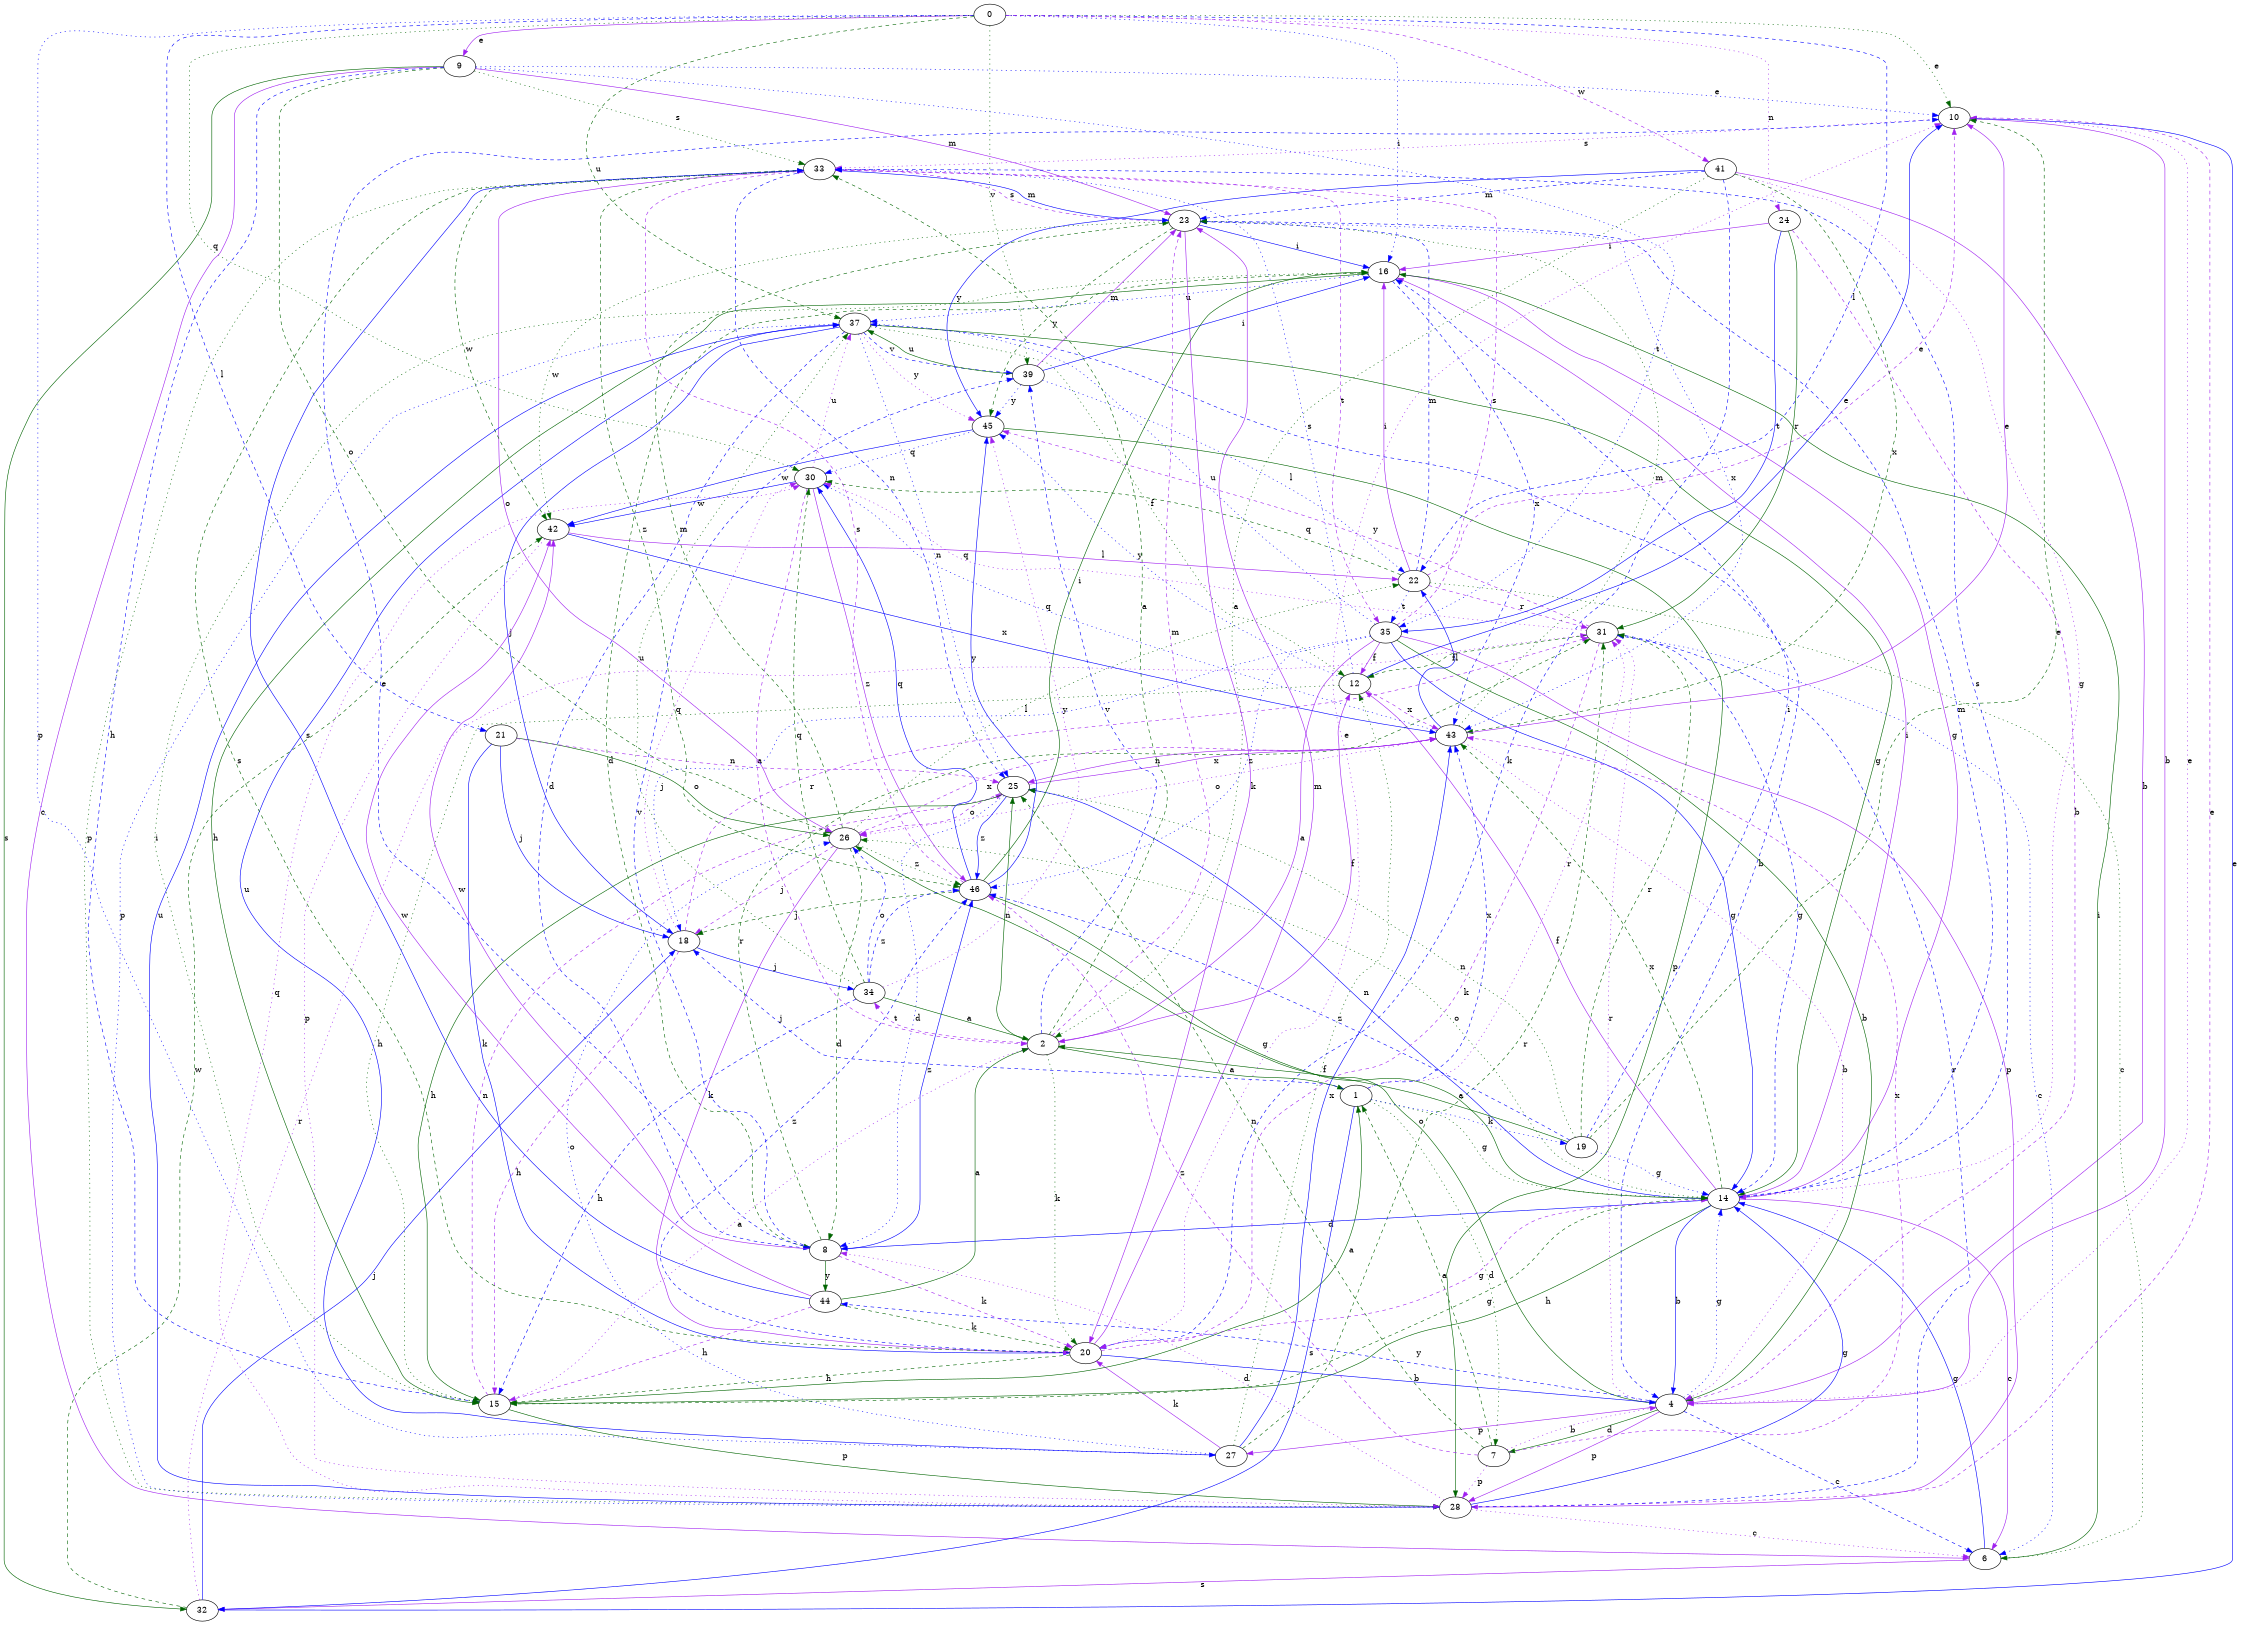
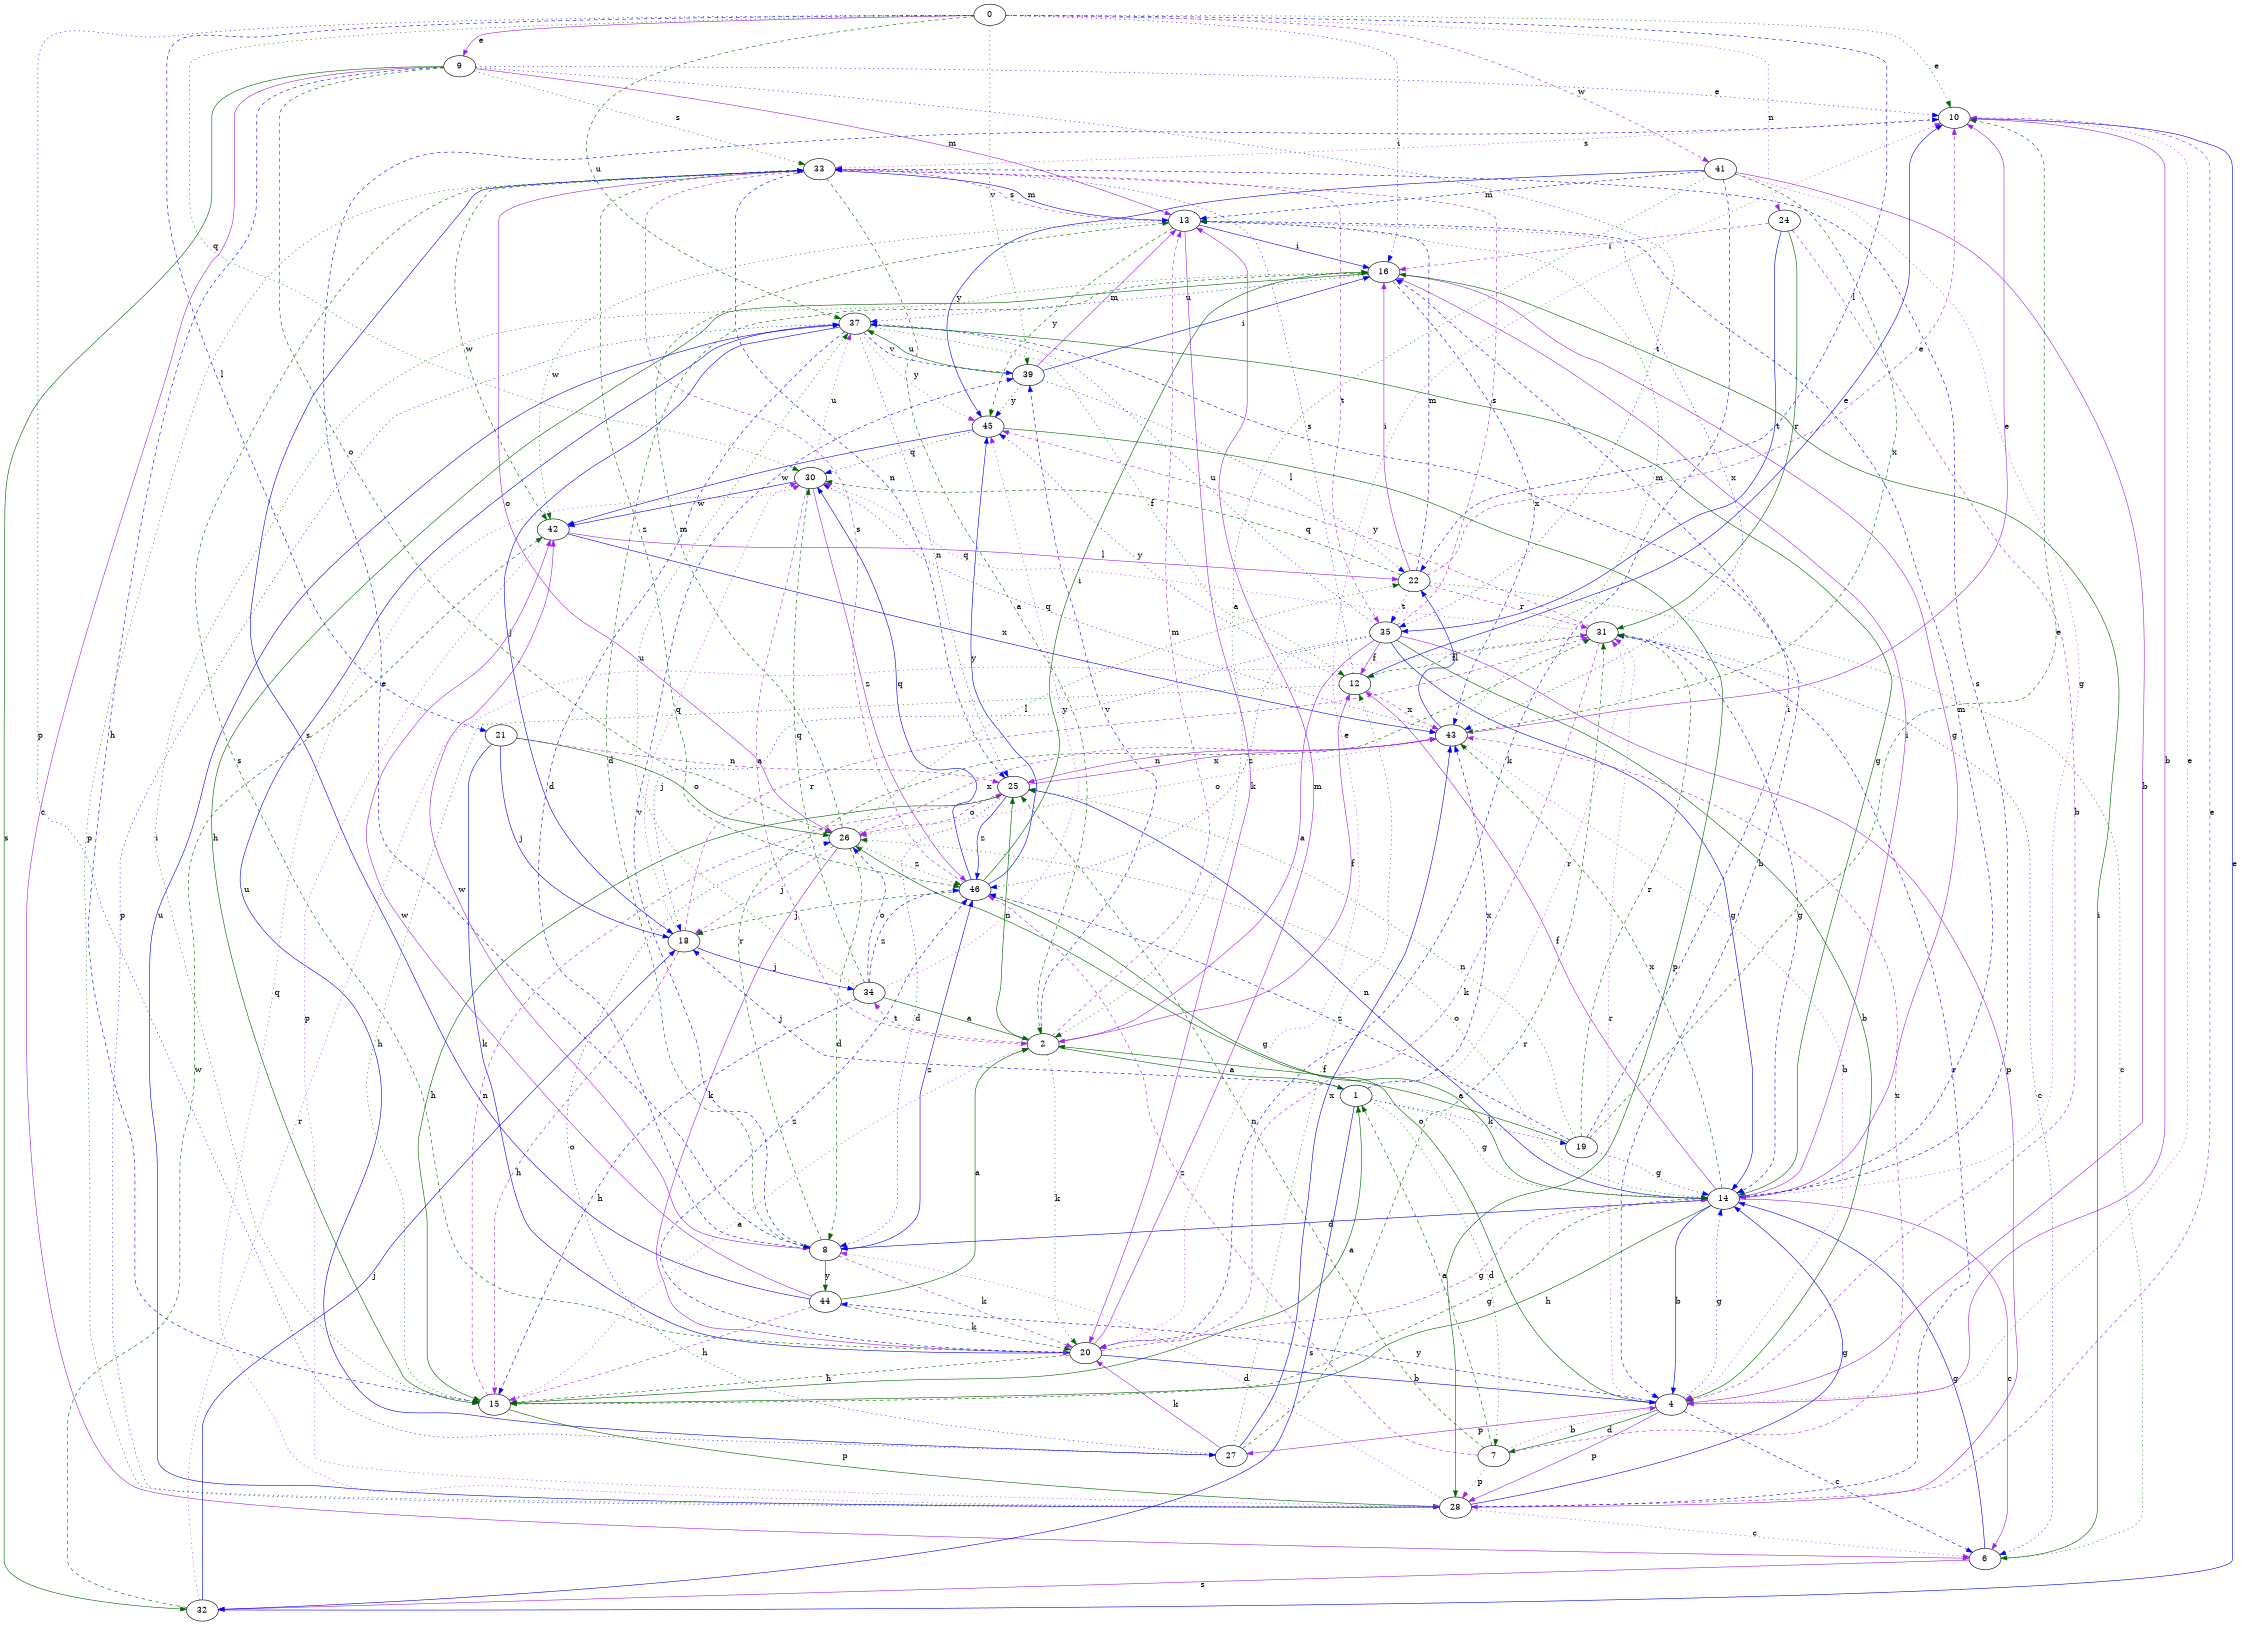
(1185, 221) -> (1185, 221)
(1596, 245) -> (1596, 245)
(1142, 554) -> (1004, 591)
